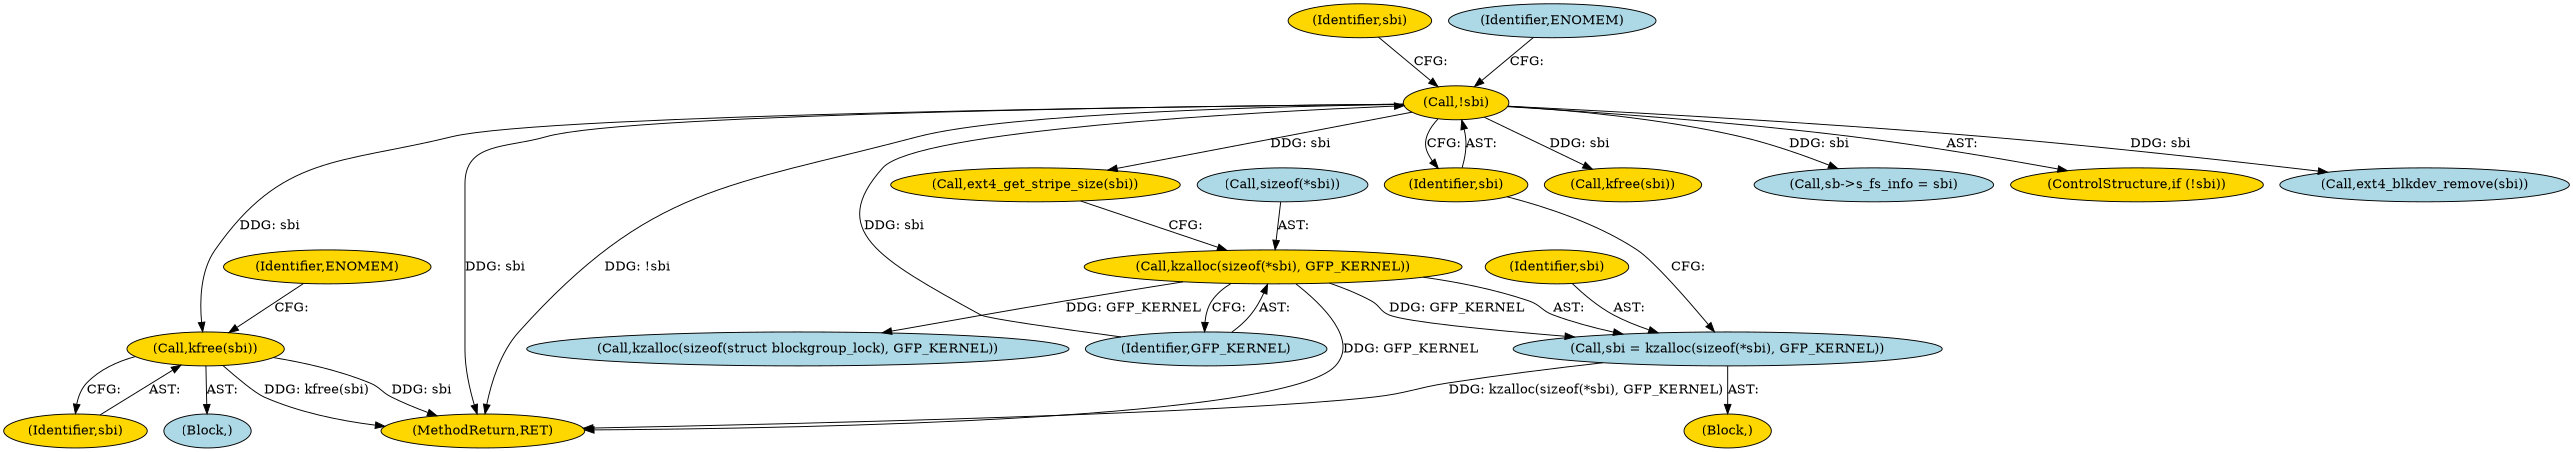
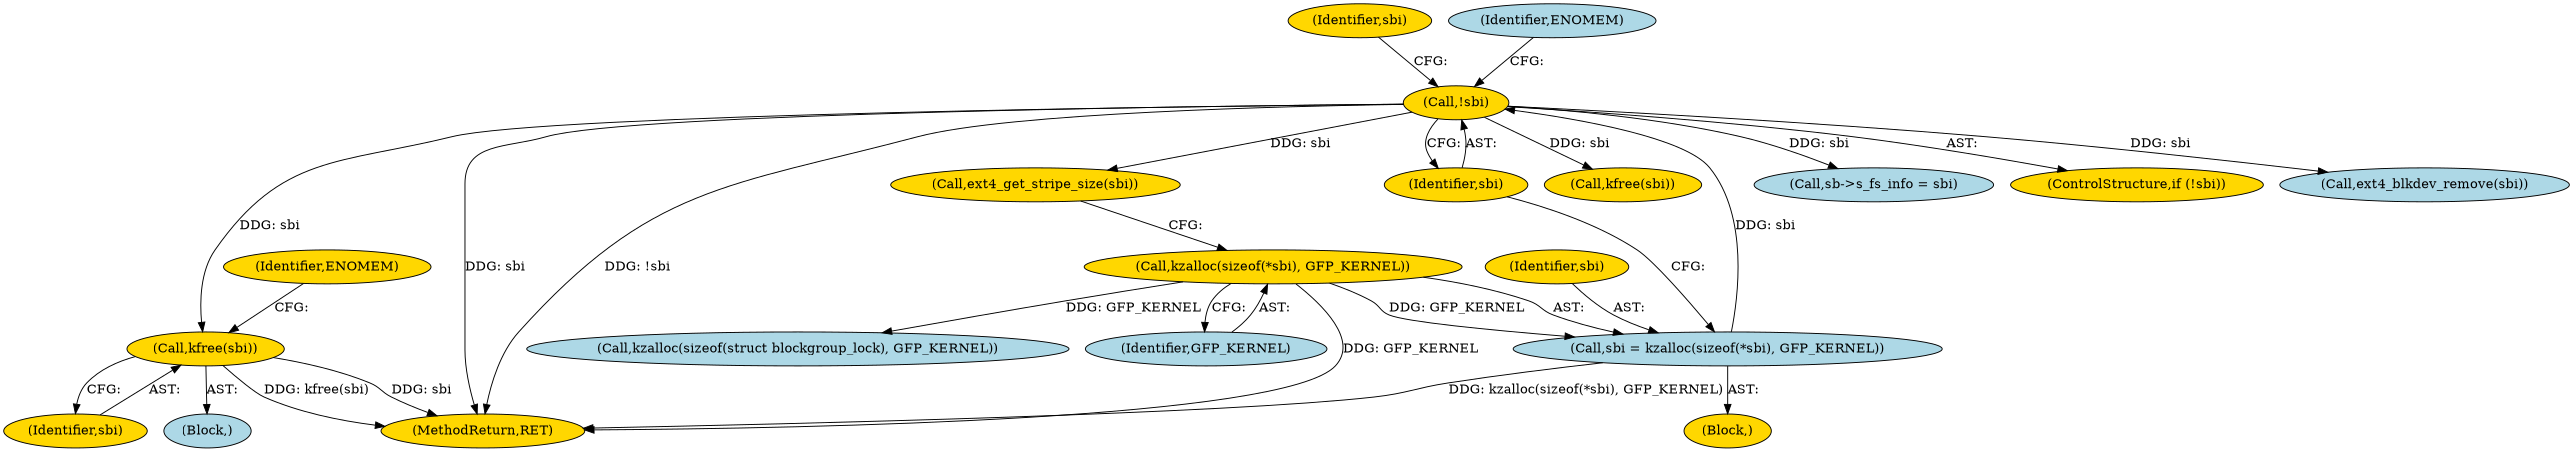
(958, 143) -> (1696, 157)
(1283, 185) -> none
